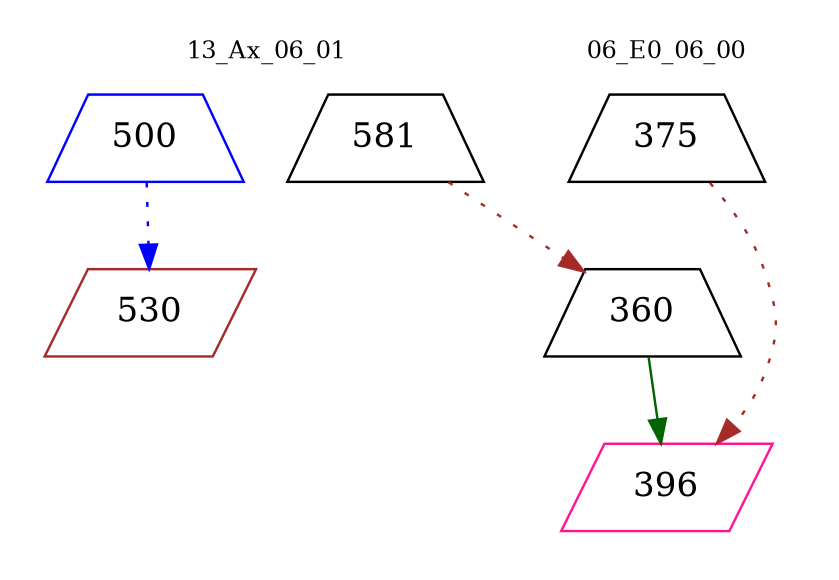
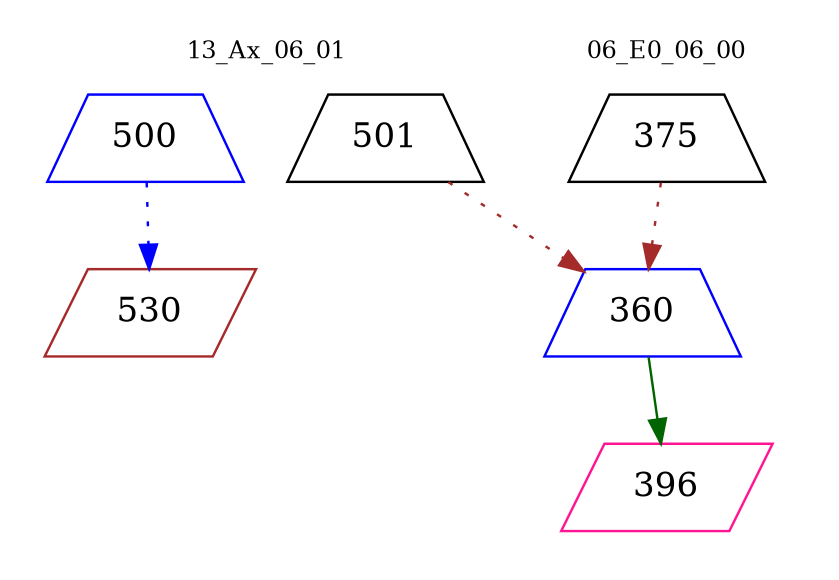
(386, 138) -> (386, 138)
(773, 300) -> (656, 214)
(643, 313) -> (643, 313)
